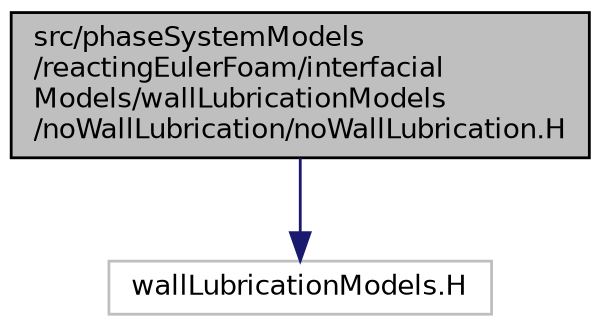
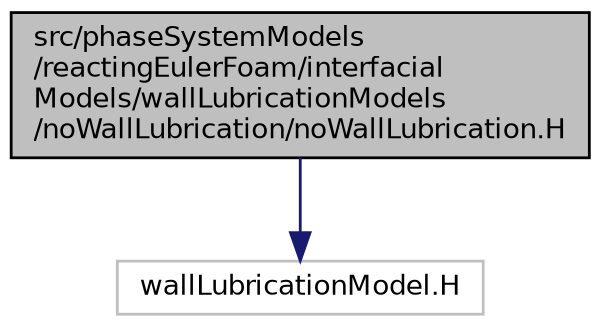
(300, 288) -> (300, 288)
